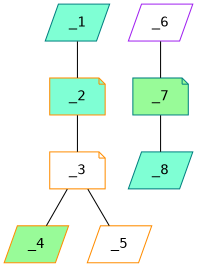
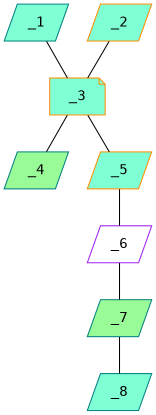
(77, 60) -> (57, 60)
(77, 96) -> (120, 23)
(161, 96) -> (120, 318)
(77, 170) -> (77, 96)
none -> (120, 207)
(36, 244) -> (36, 170)
(120, 244) -> (120, 170)
